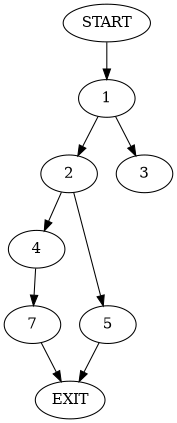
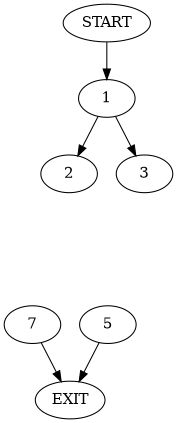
(87, 244) -> none
(37, 249) -> none
